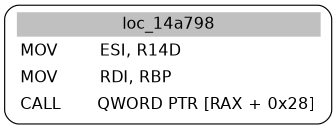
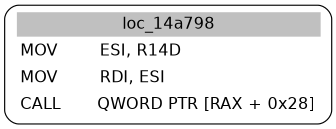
(96, 77) -> (93, 77)
